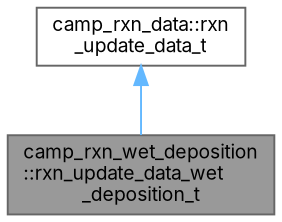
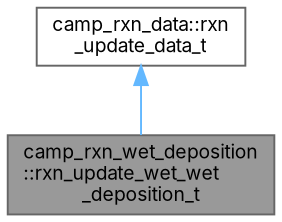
(141, 175) -> (141, 175)
